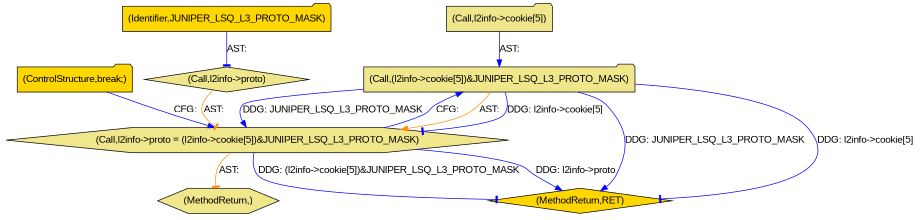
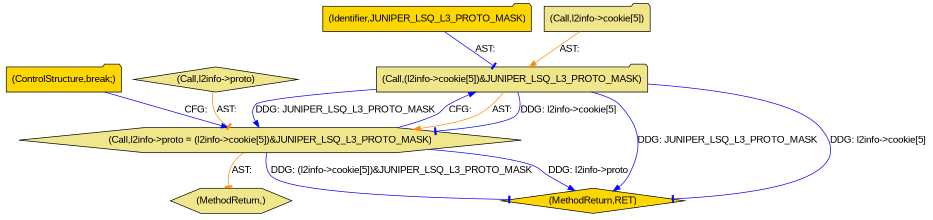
(499, 46) -> (558, 47)
(227, 47) -> (468, 48)
